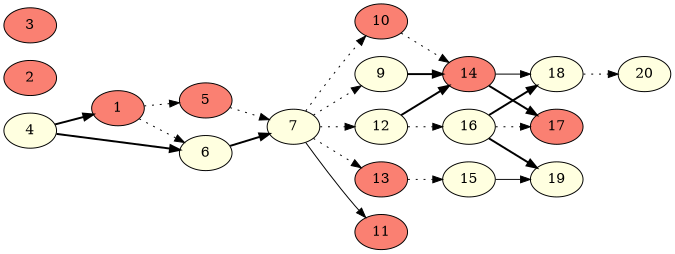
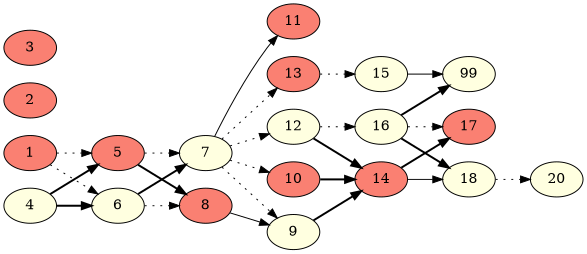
(421, 45) -> (333, 179)
(69, 121) -> (68, 183)
(557, 179) -> (469, 74)
none -> (206, 206)
